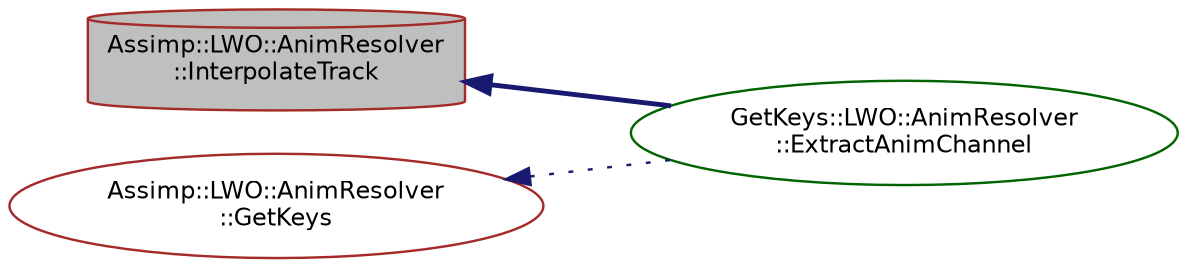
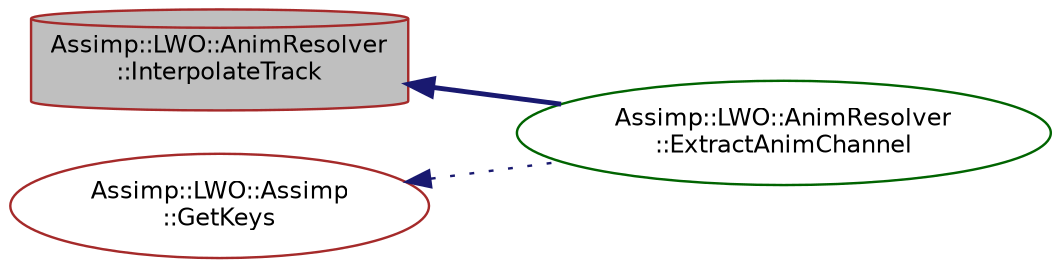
(904, 133) -> (784, 133)
(276, 206) -> (220, 206)
